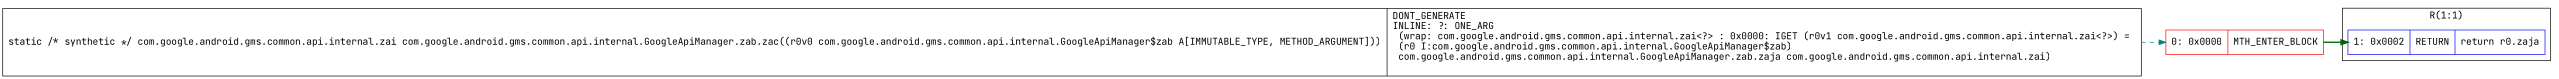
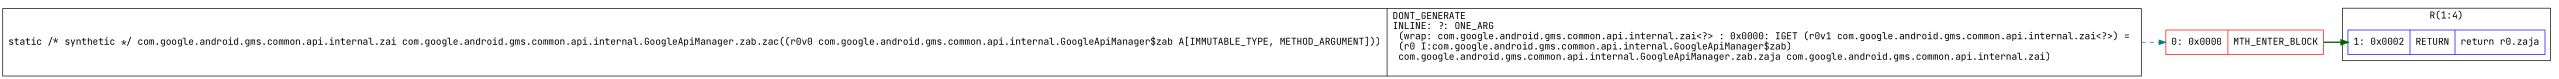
(2446, 16) -> (2446, 16)
